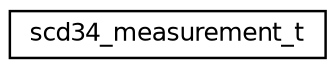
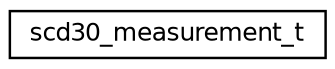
(168, 35) -> (168, 35)
